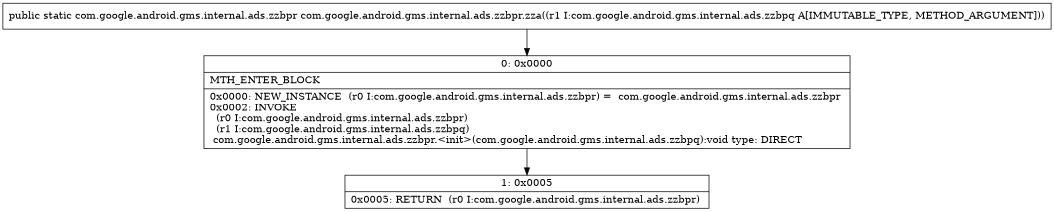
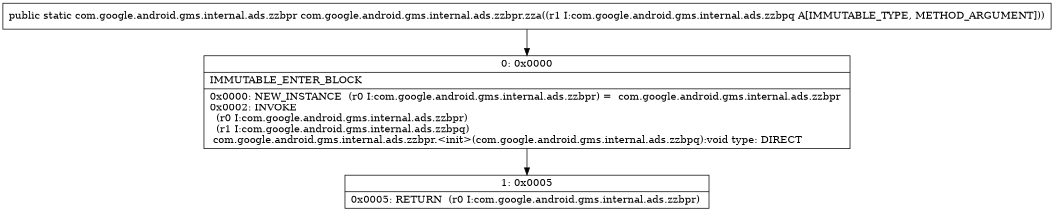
(265, 80) -> (286, 80)
